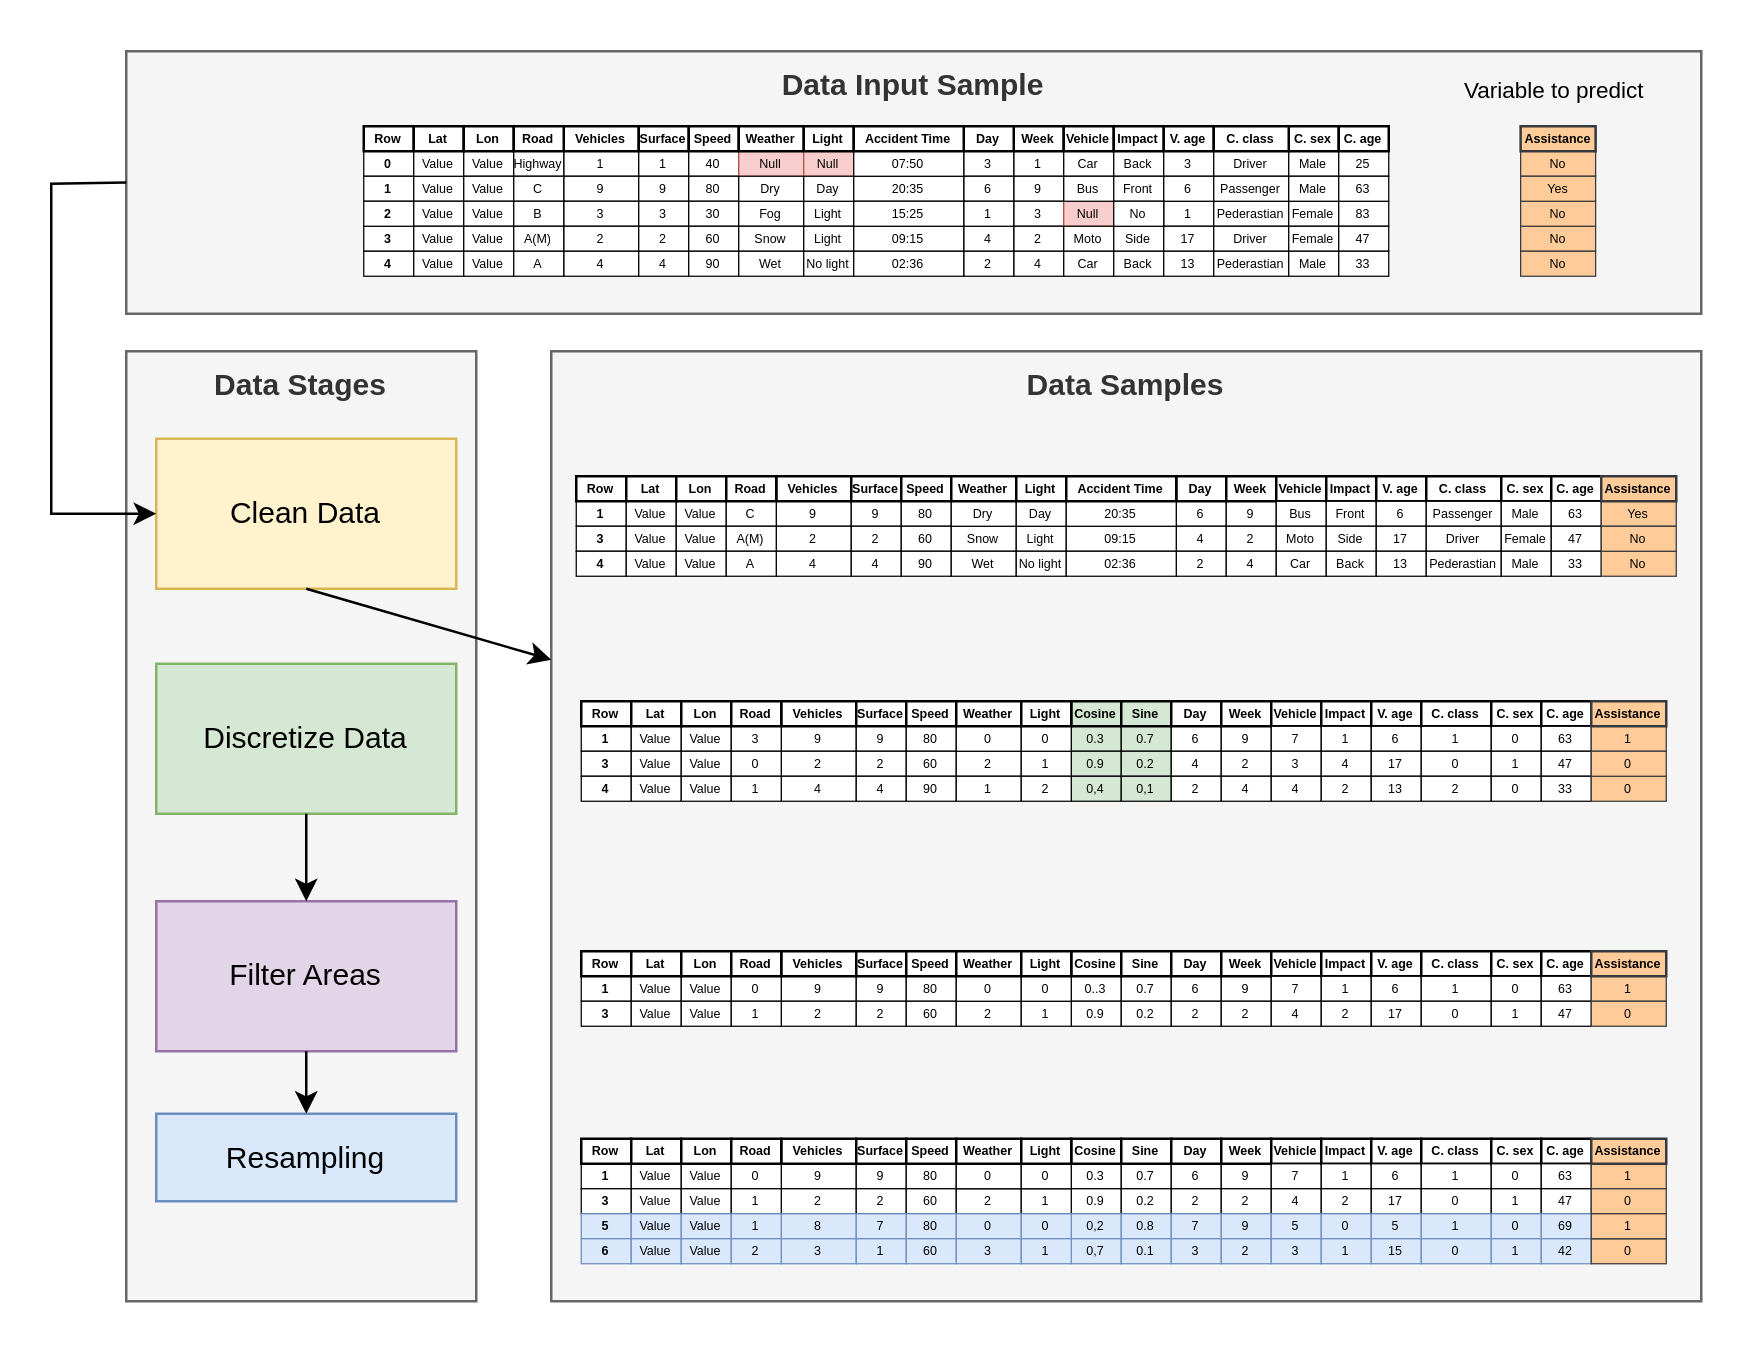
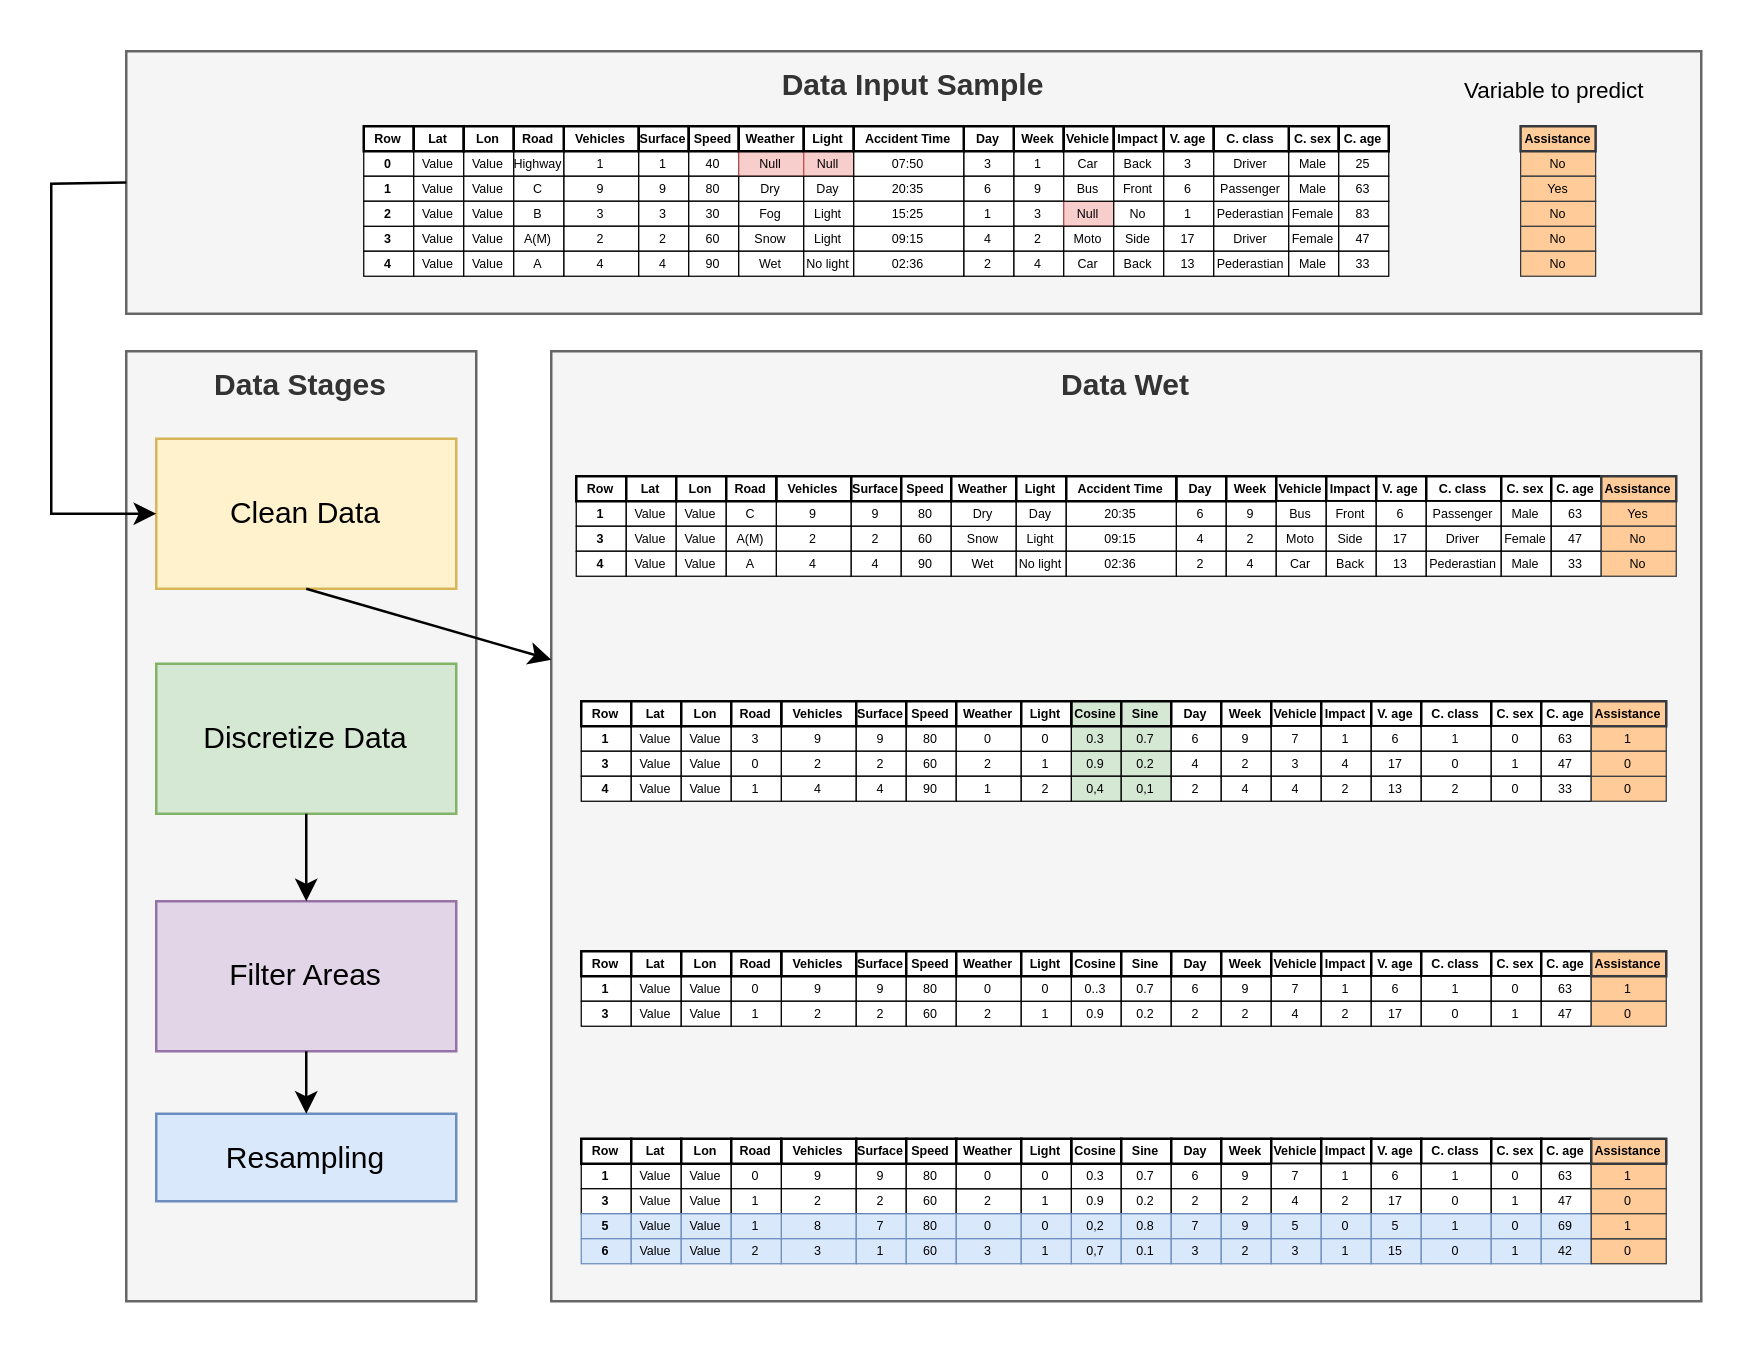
(1126, 387) -> (1126, 387)
